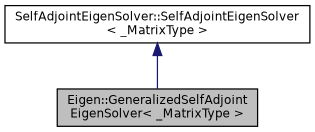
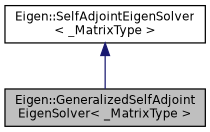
(157, 24) -> (105, 24)
